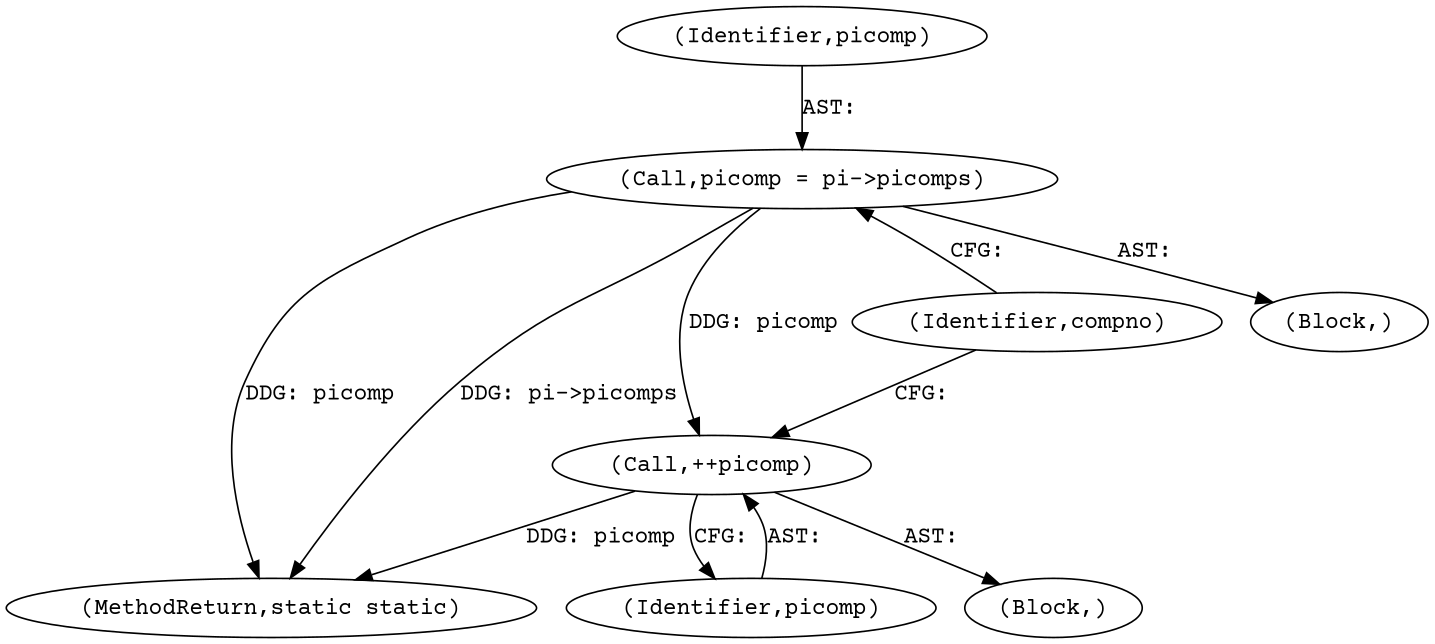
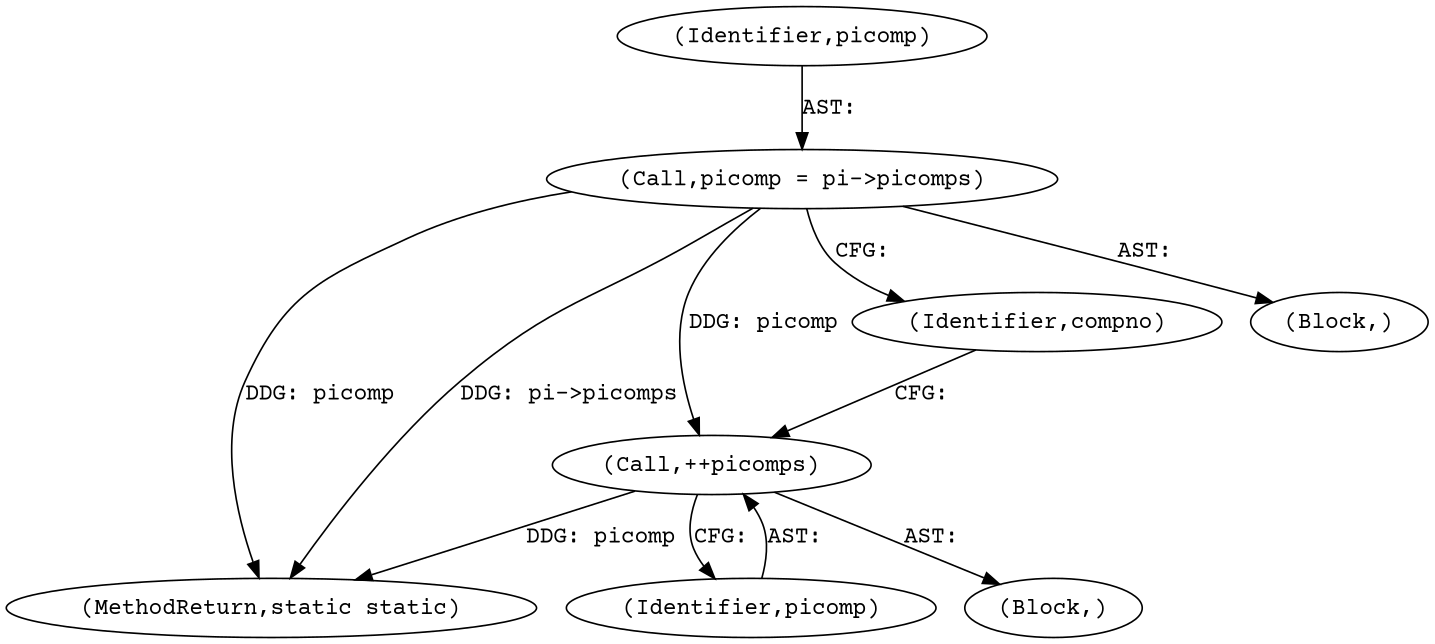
(935, 253) -> (835, 263)
(712, 465) -> (712, 465)
